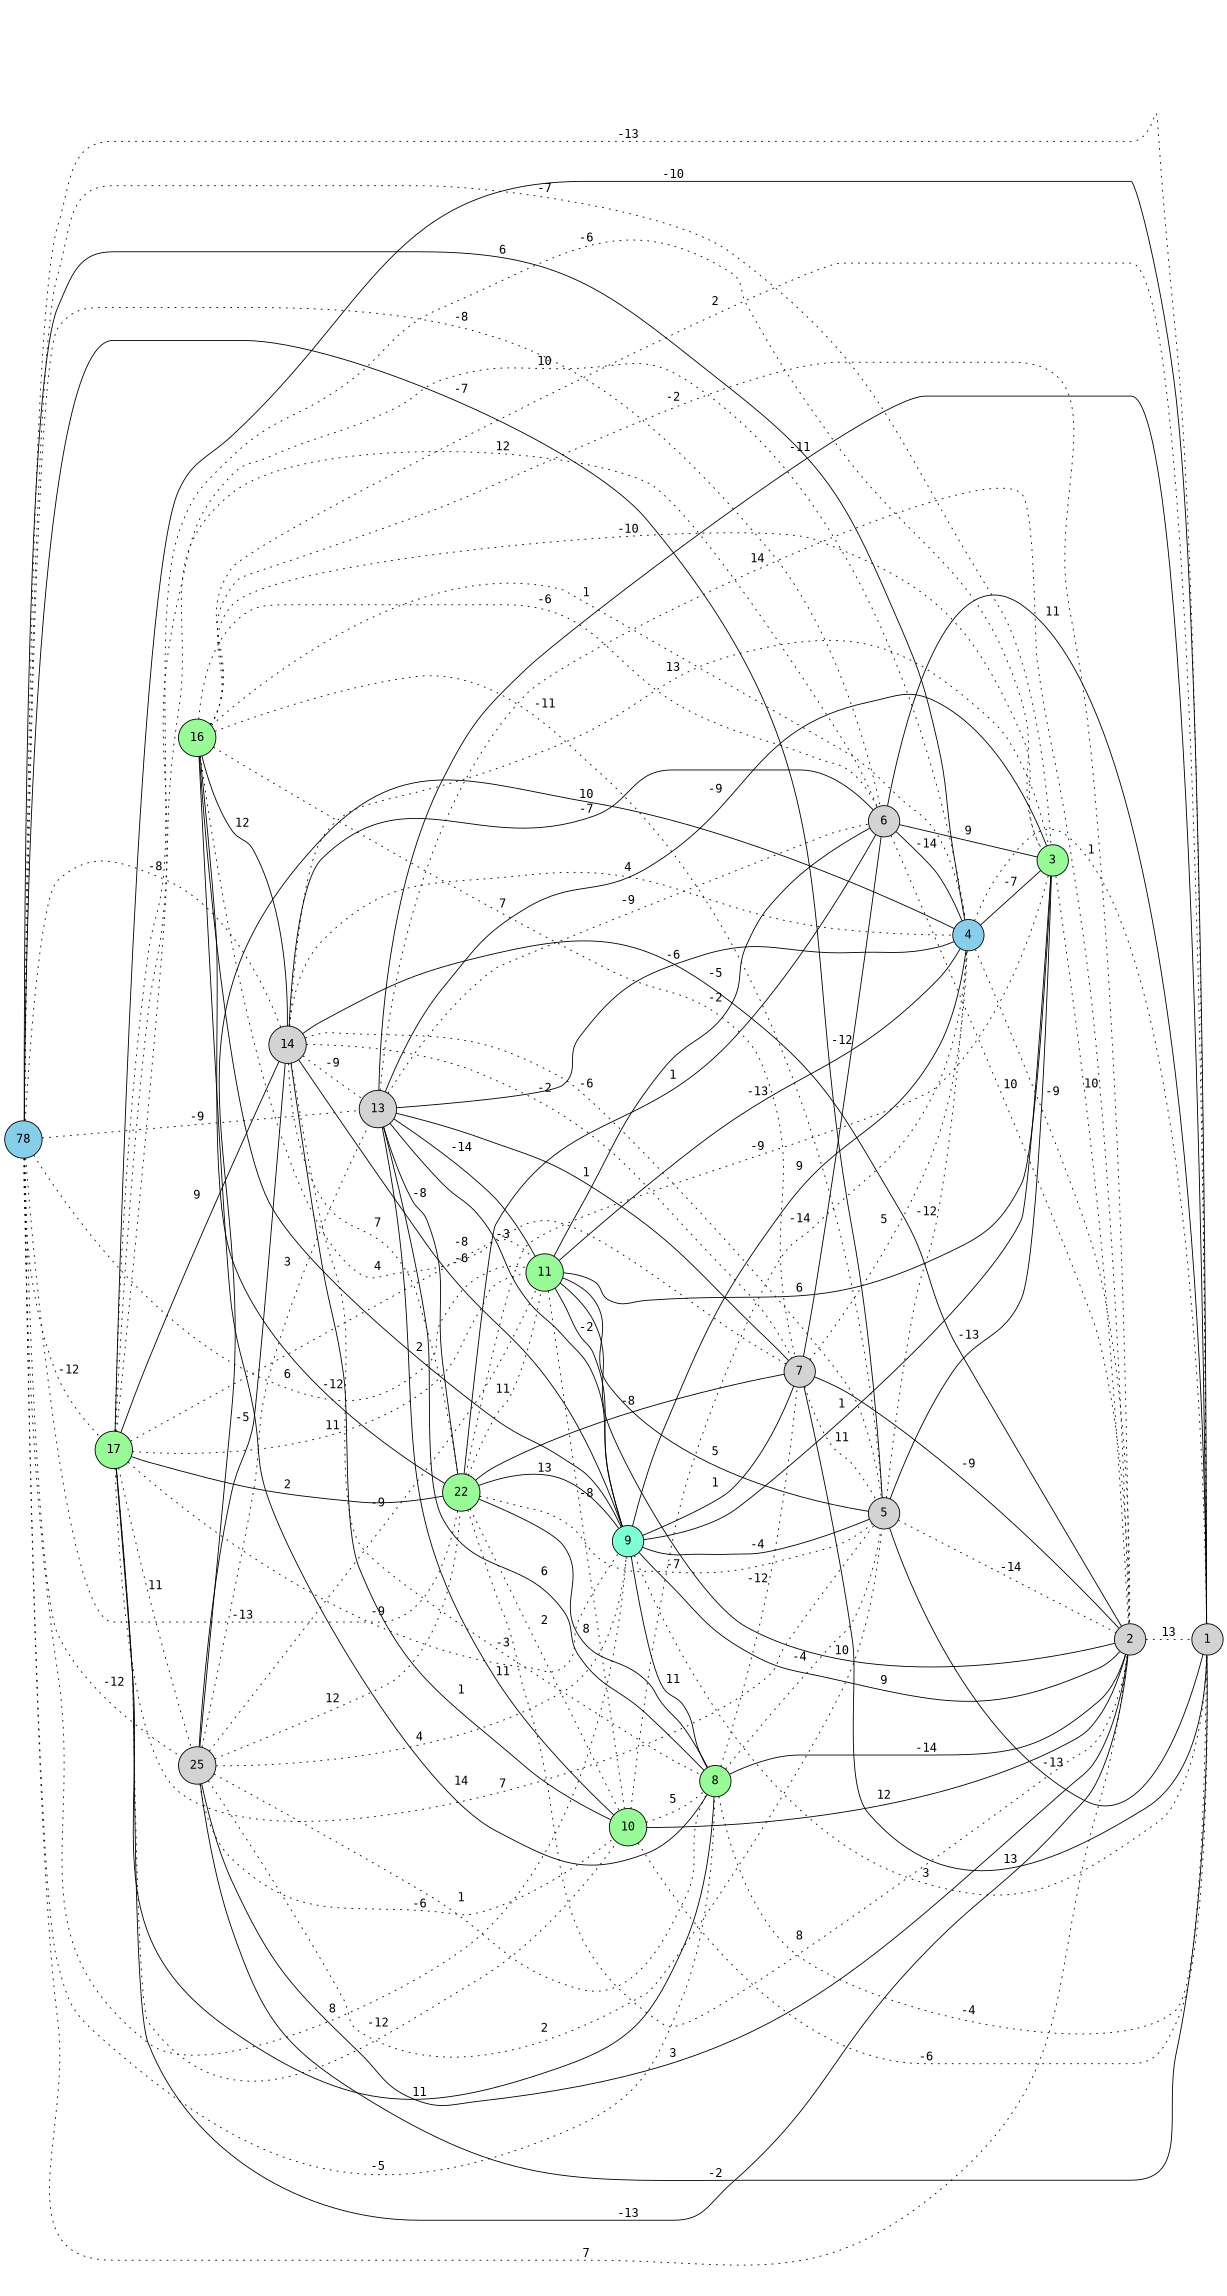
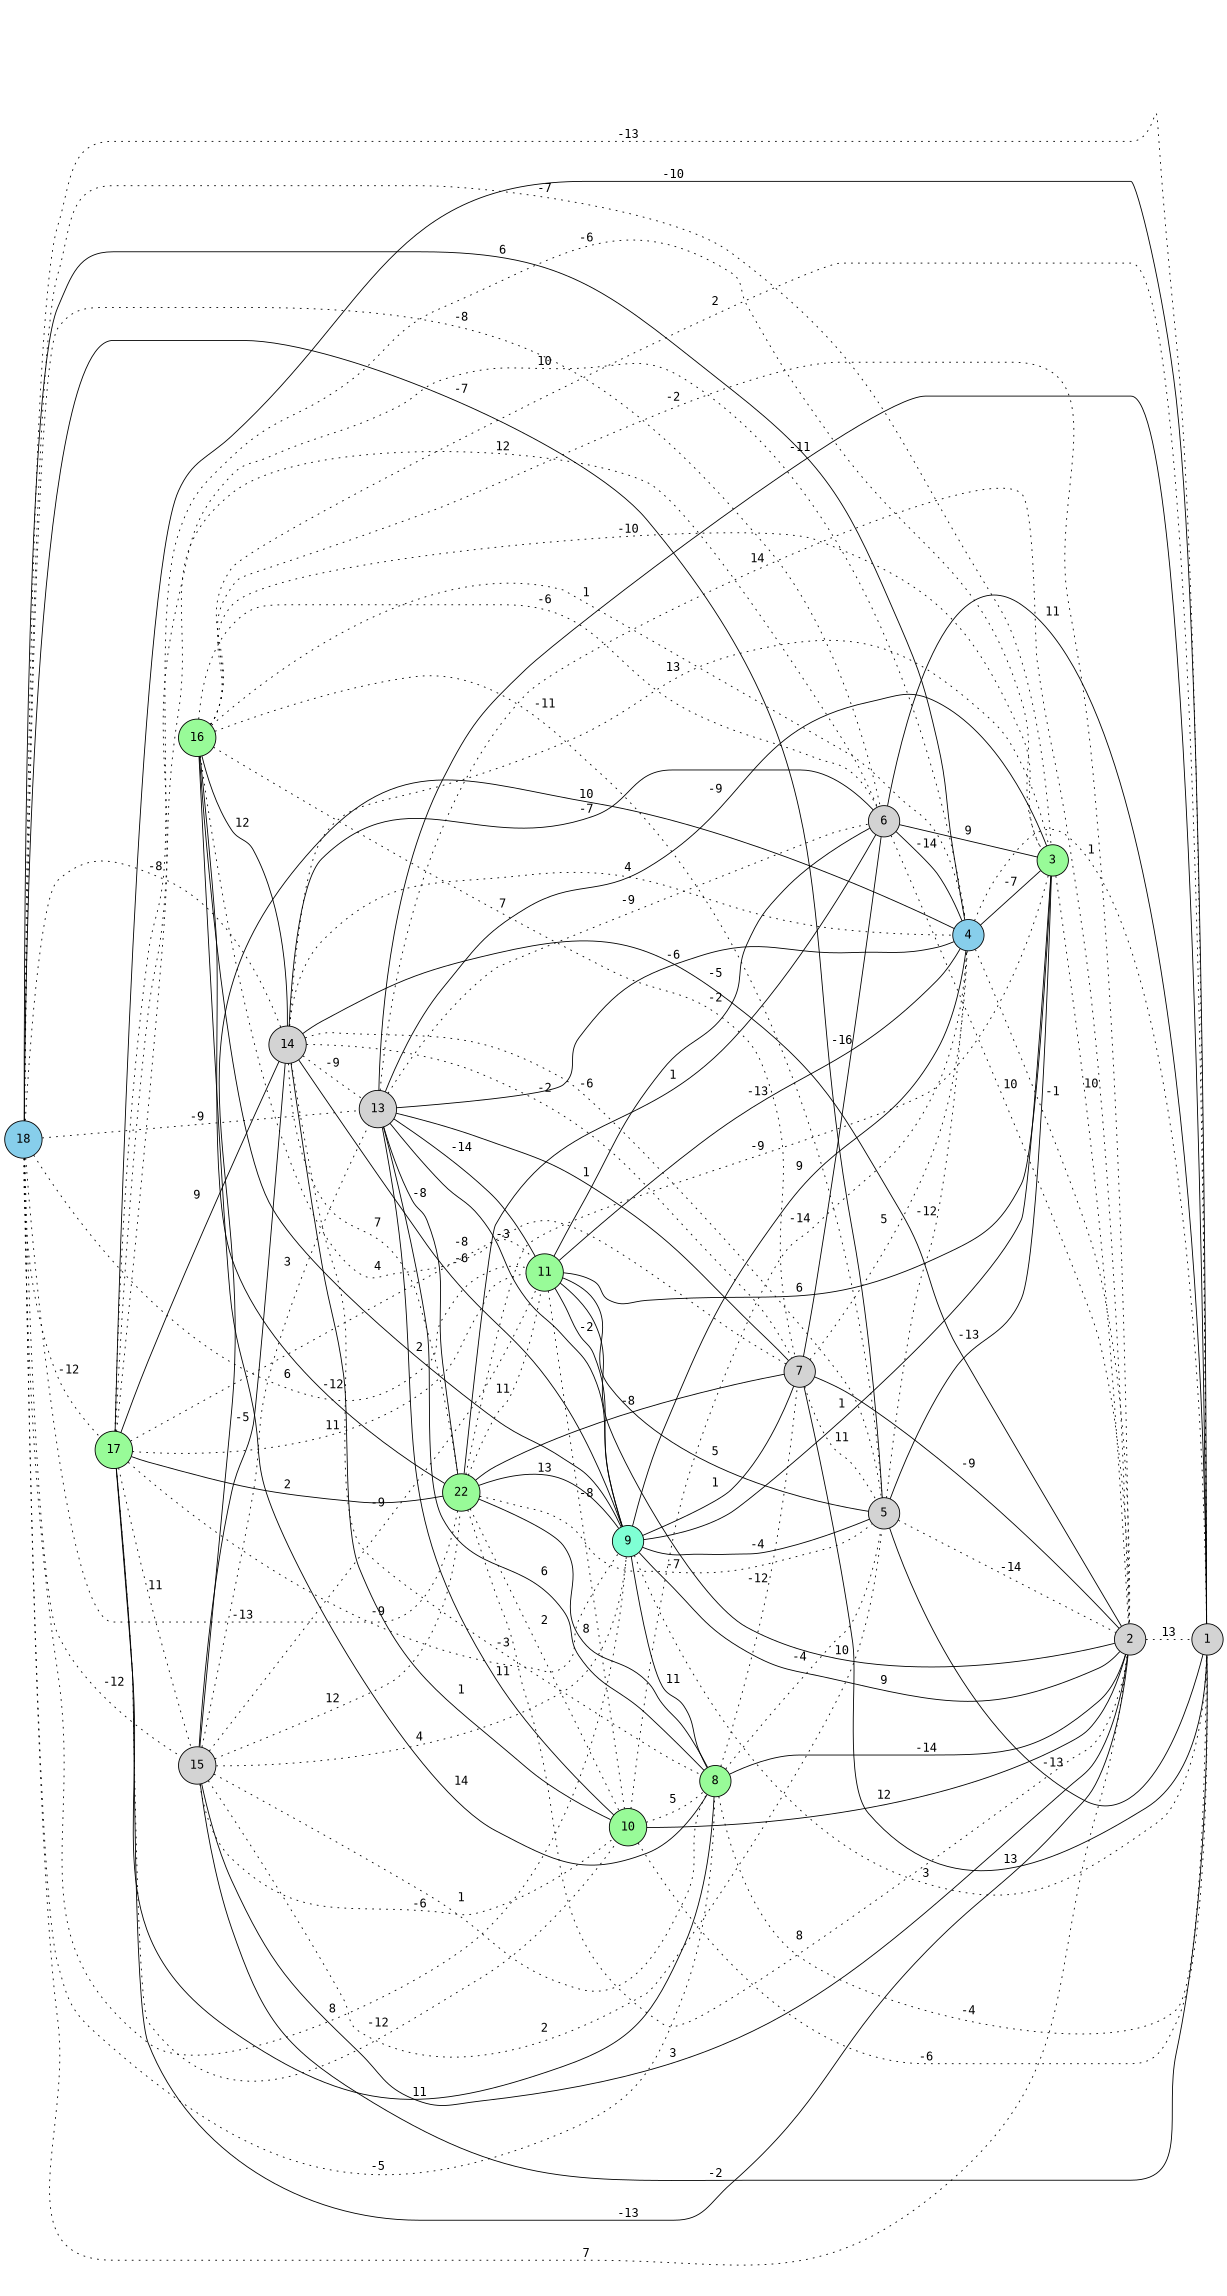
(842, 1041) -> (842, 1041)
(1053, 1092) -> (1053, 1092)
(23, 1139) -> (23, 1139)
(197, 1765) -> (197, 1765)
(410, 1811) -> none
